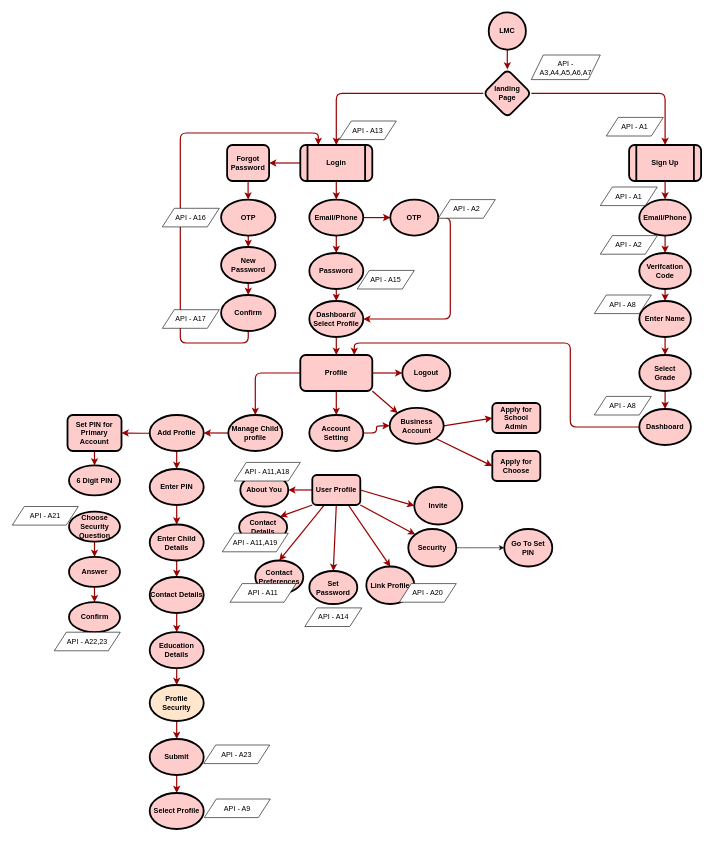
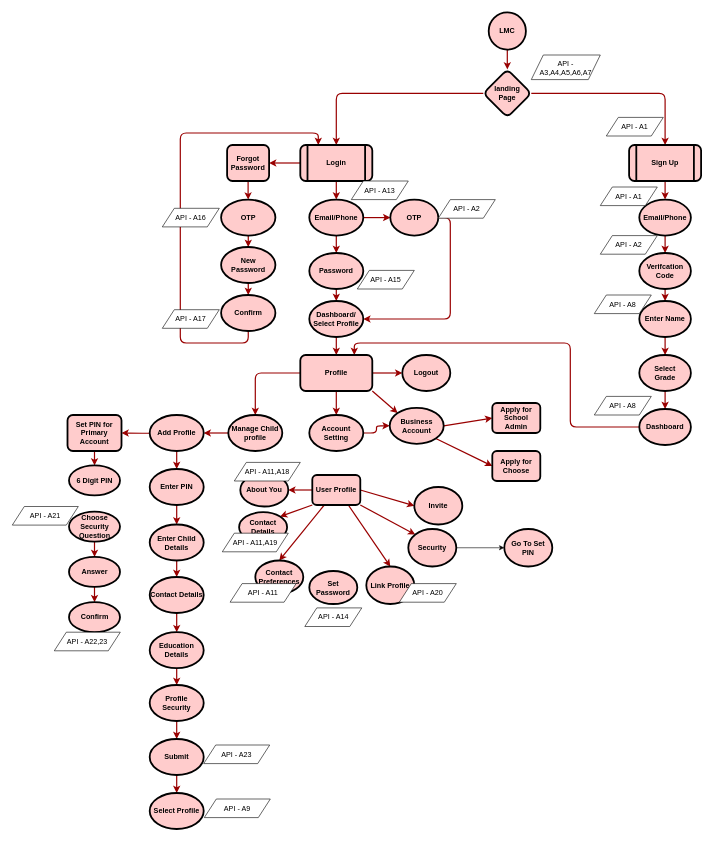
(368, 130) -> (380, 190)
(335, 535) -> none
(177, 703) -> (177, 703)
